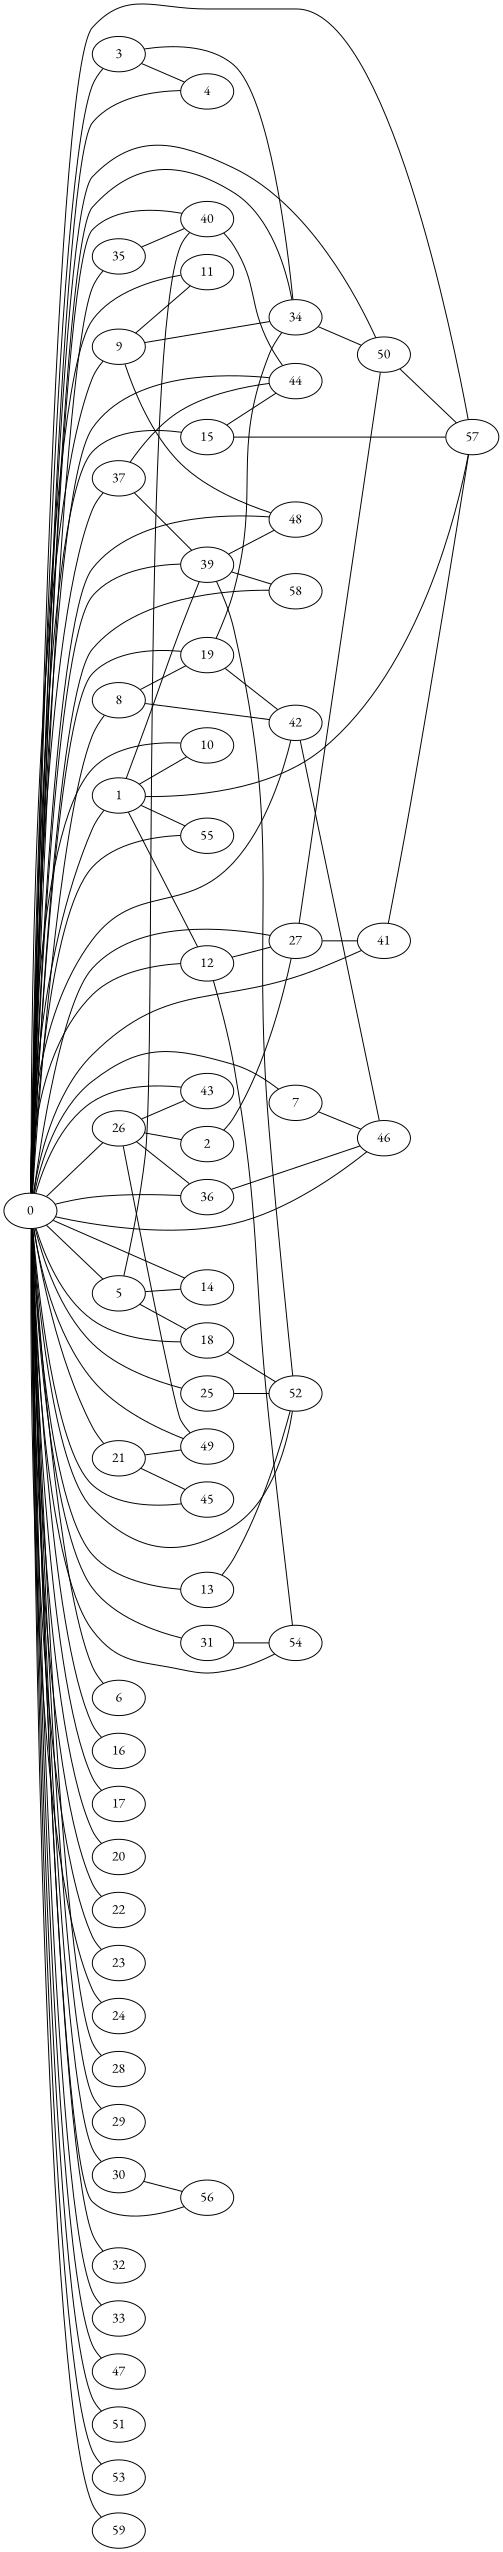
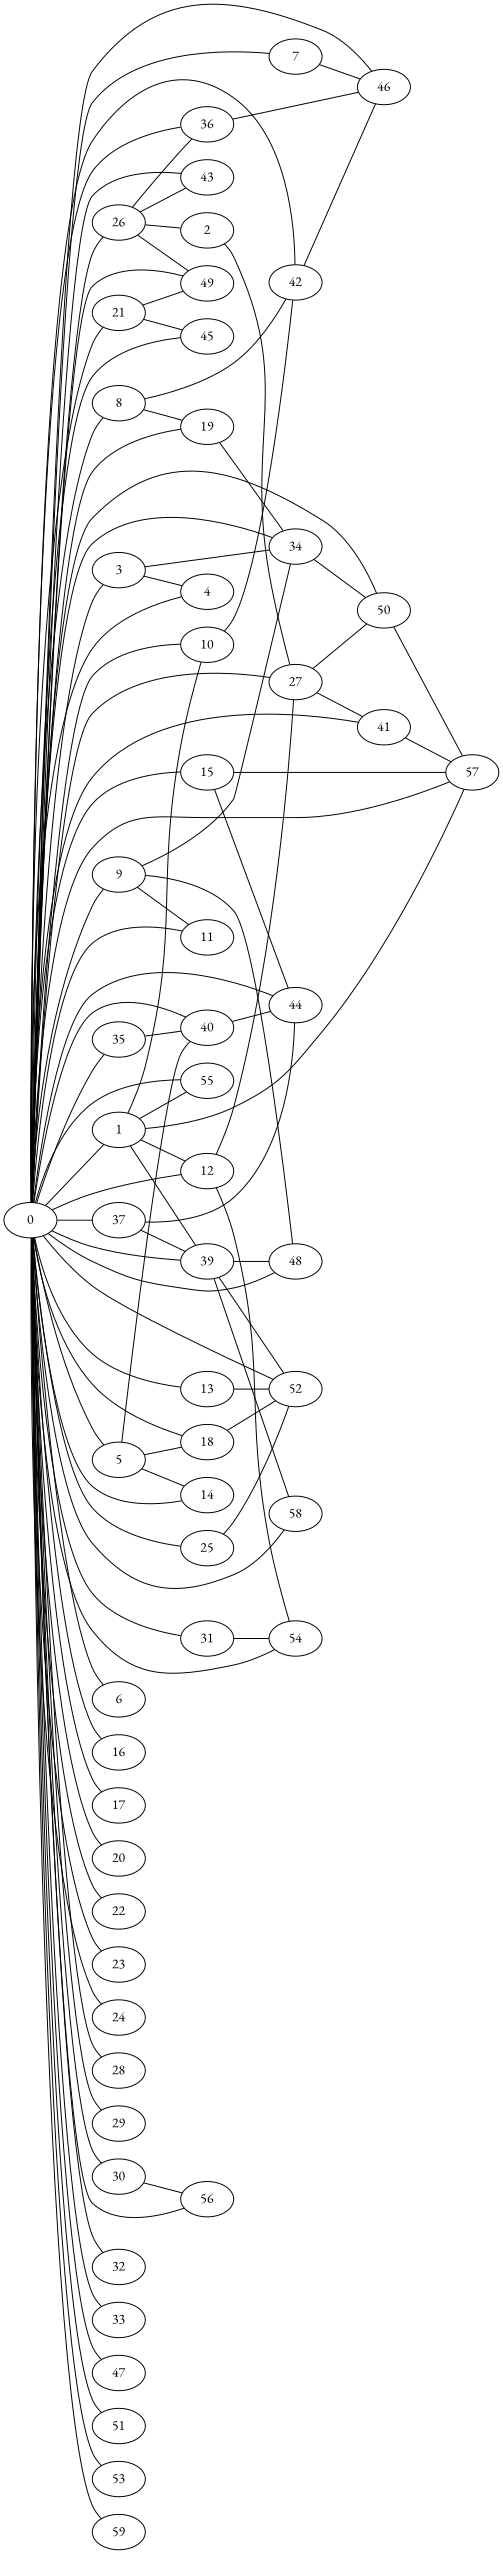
(253, 690) -> (270, 469)
